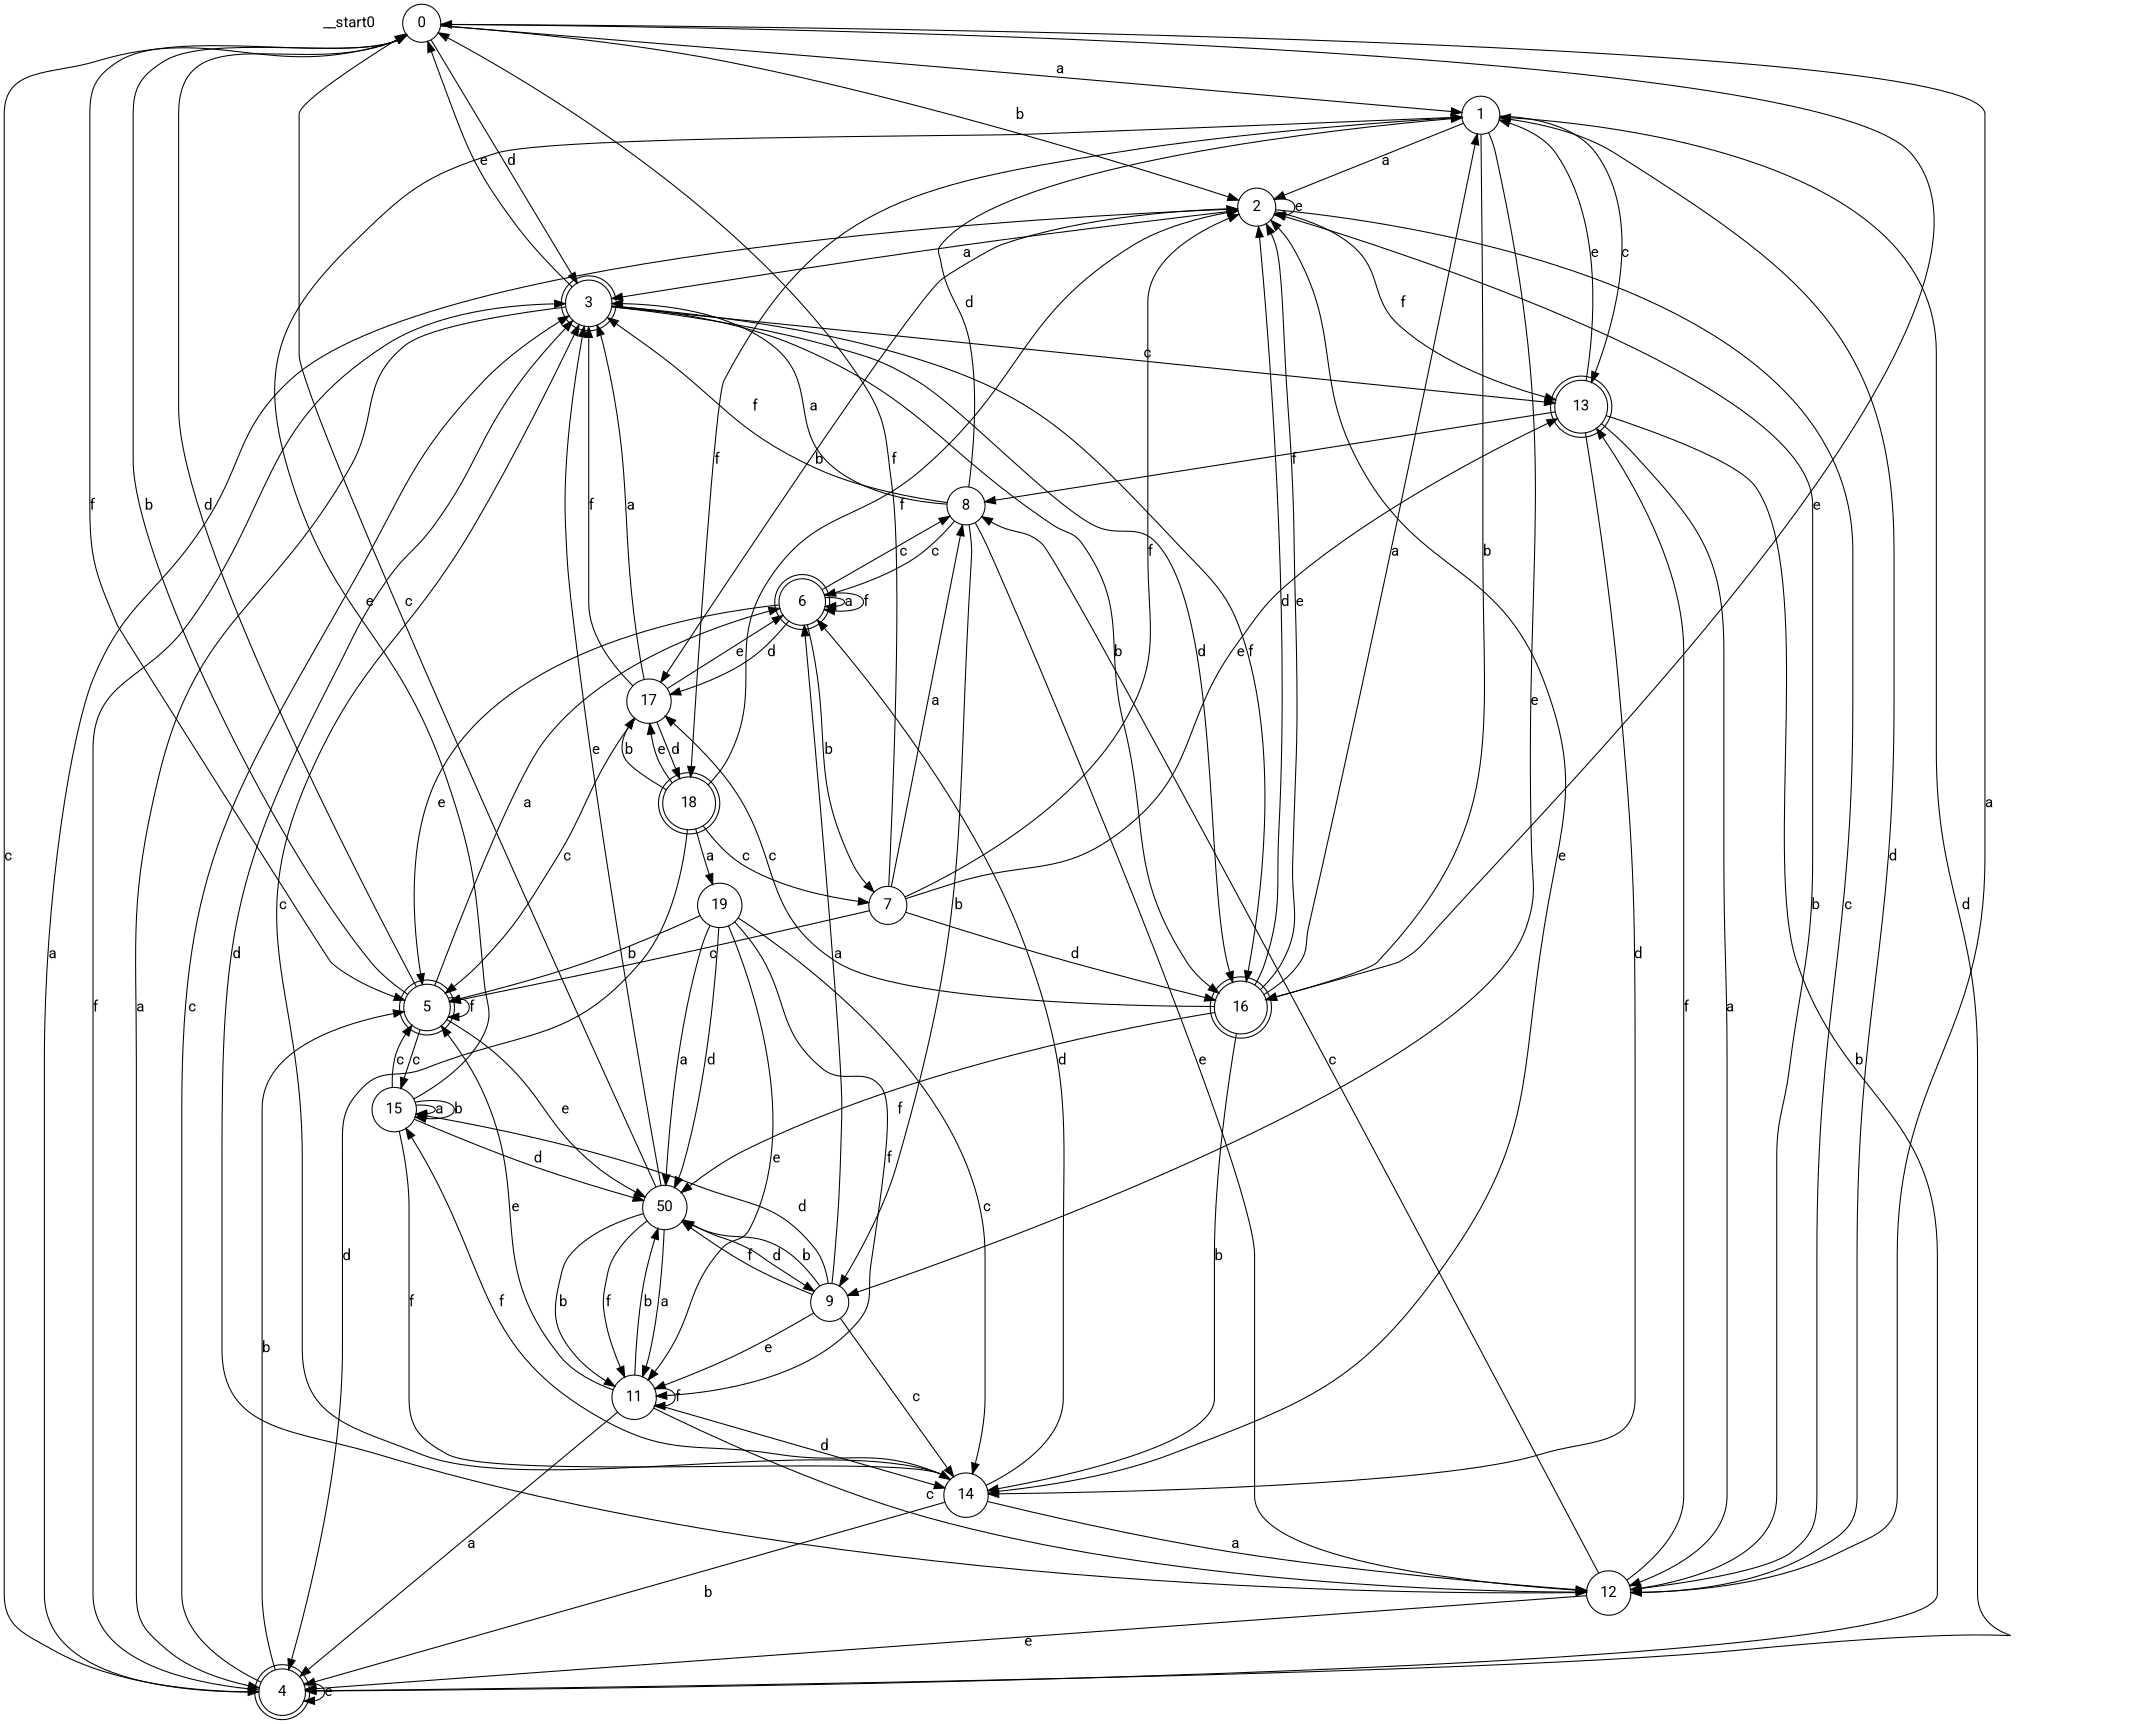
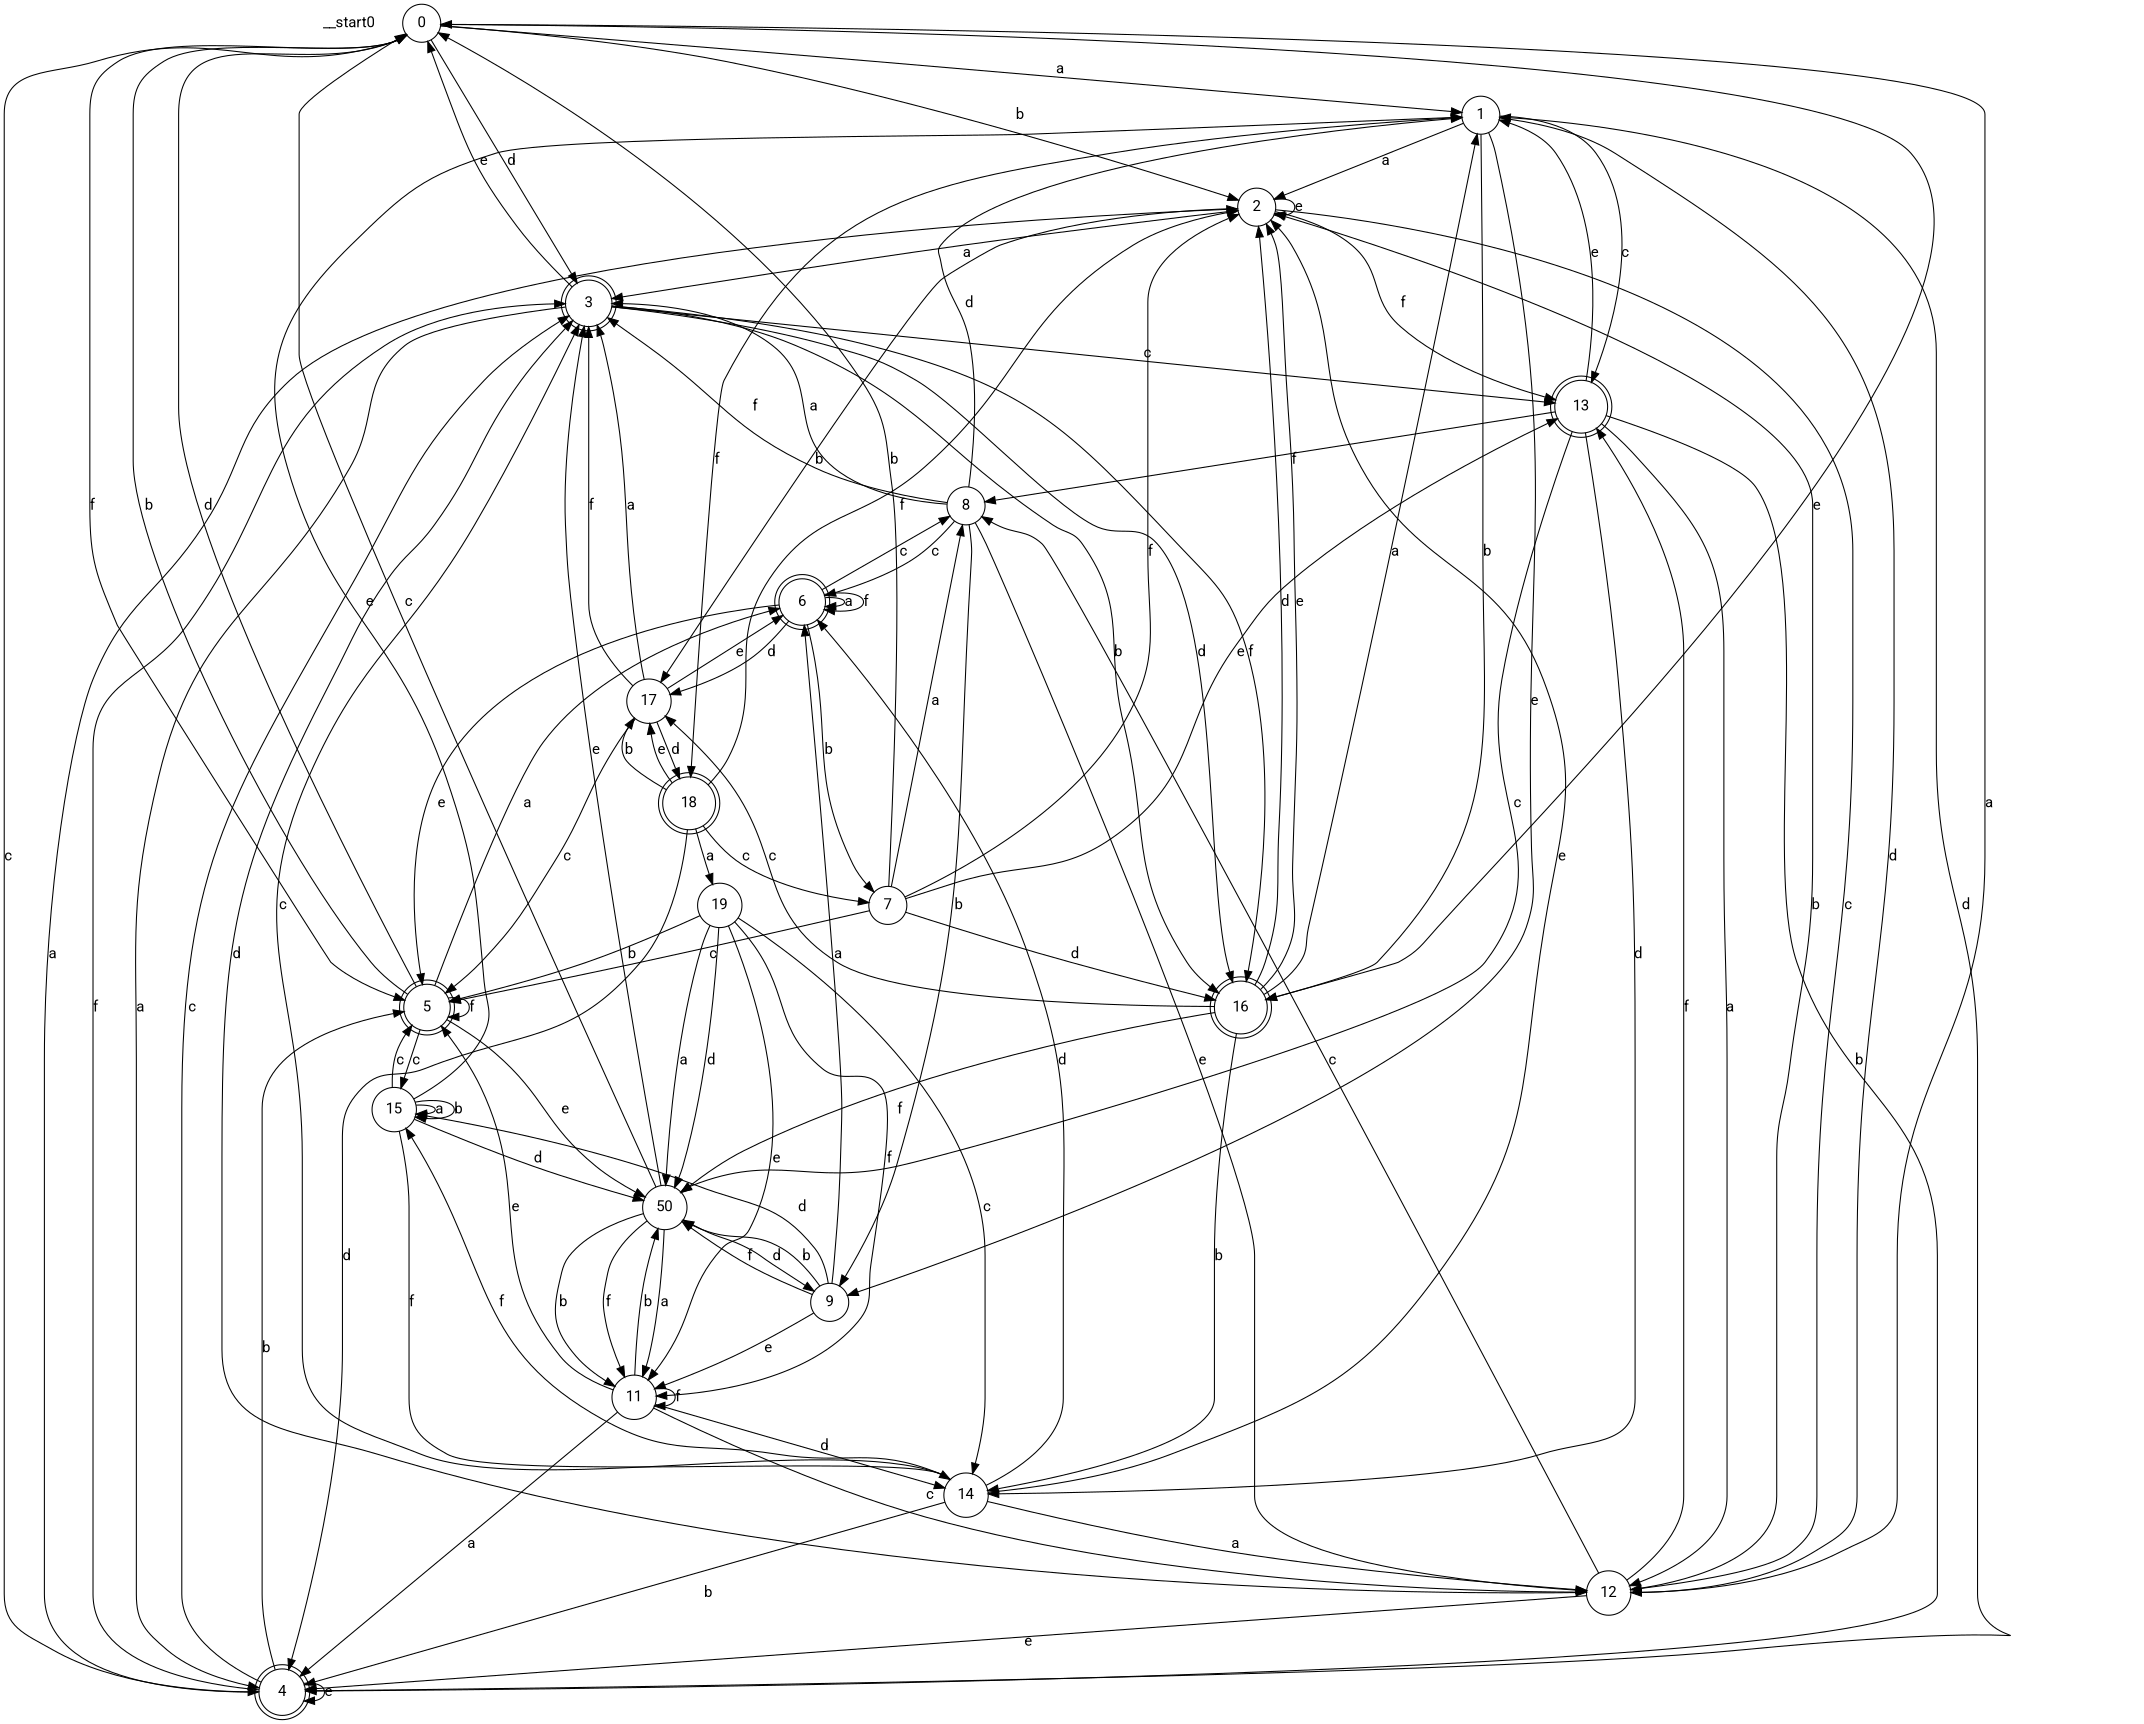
(894, 460) -> (894, 460)
none -> (1358, 1025)
(894, 1393) -> none
